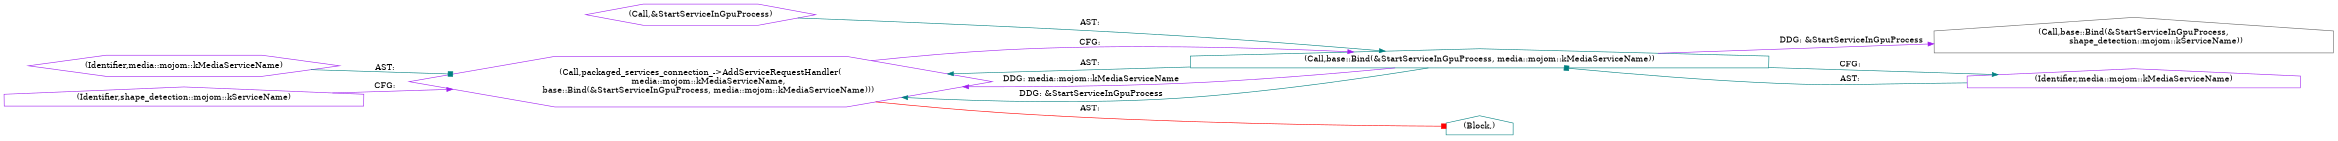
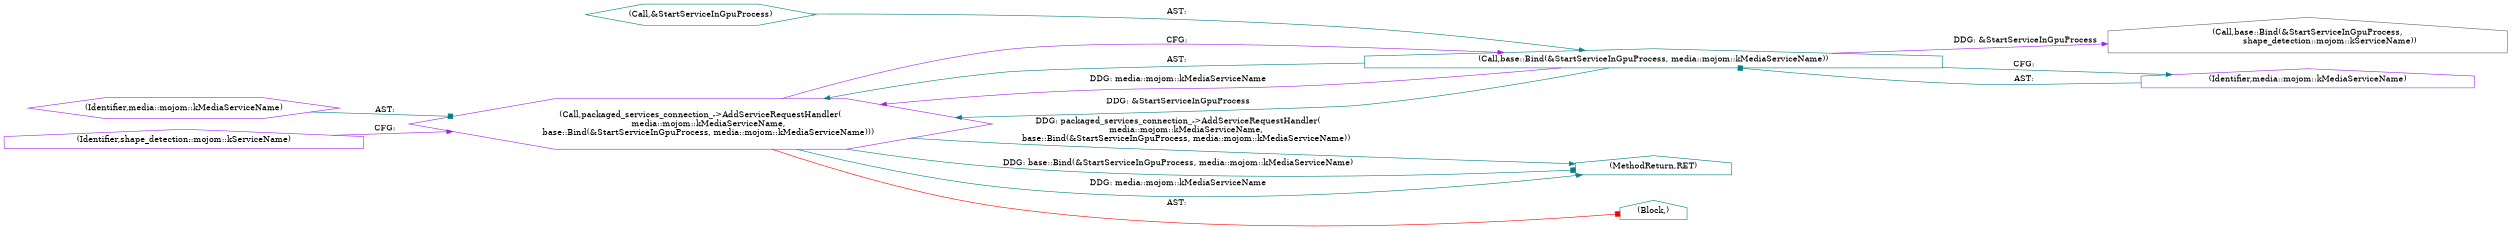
(701, 15) -> (701, 15)
none -> (1654, 166)
